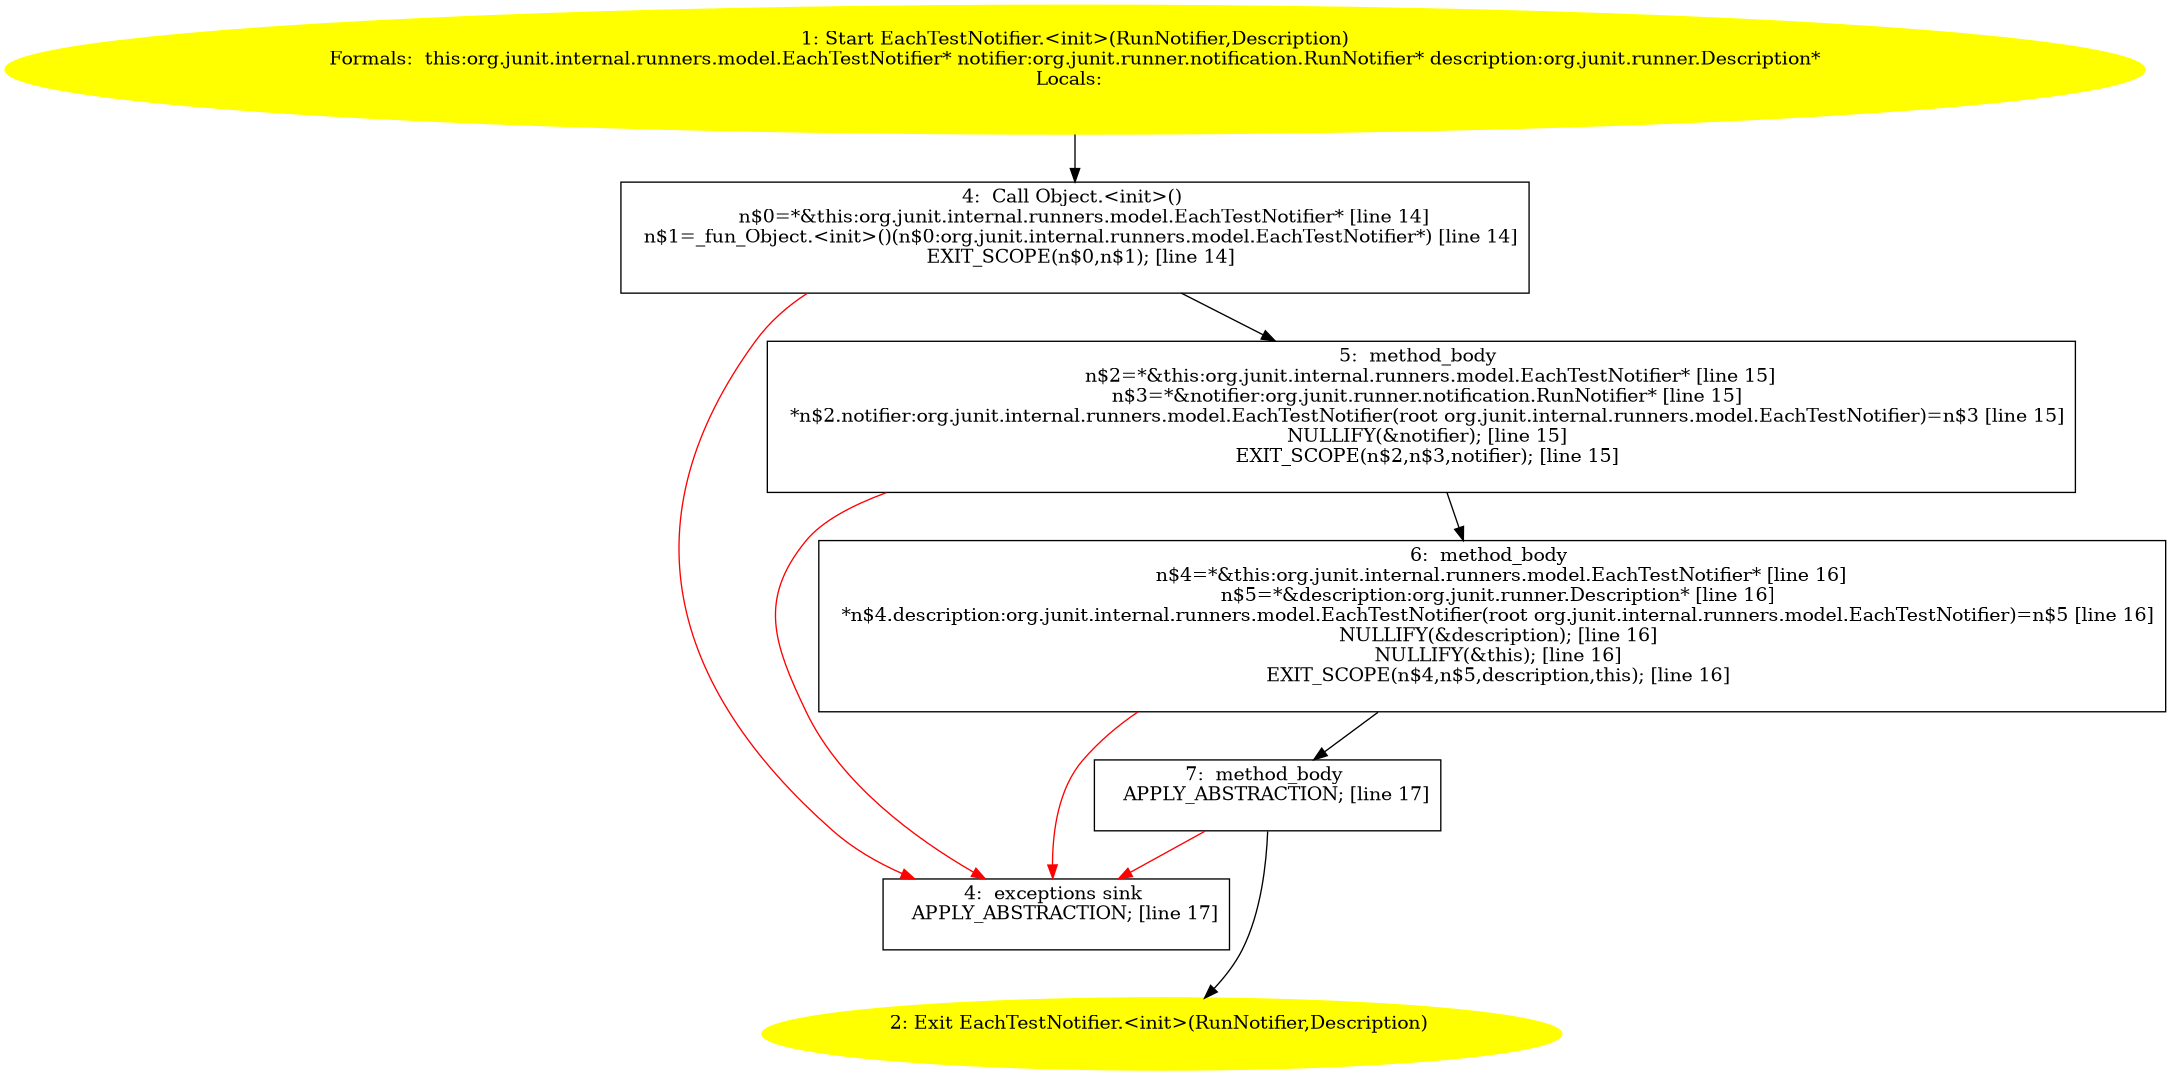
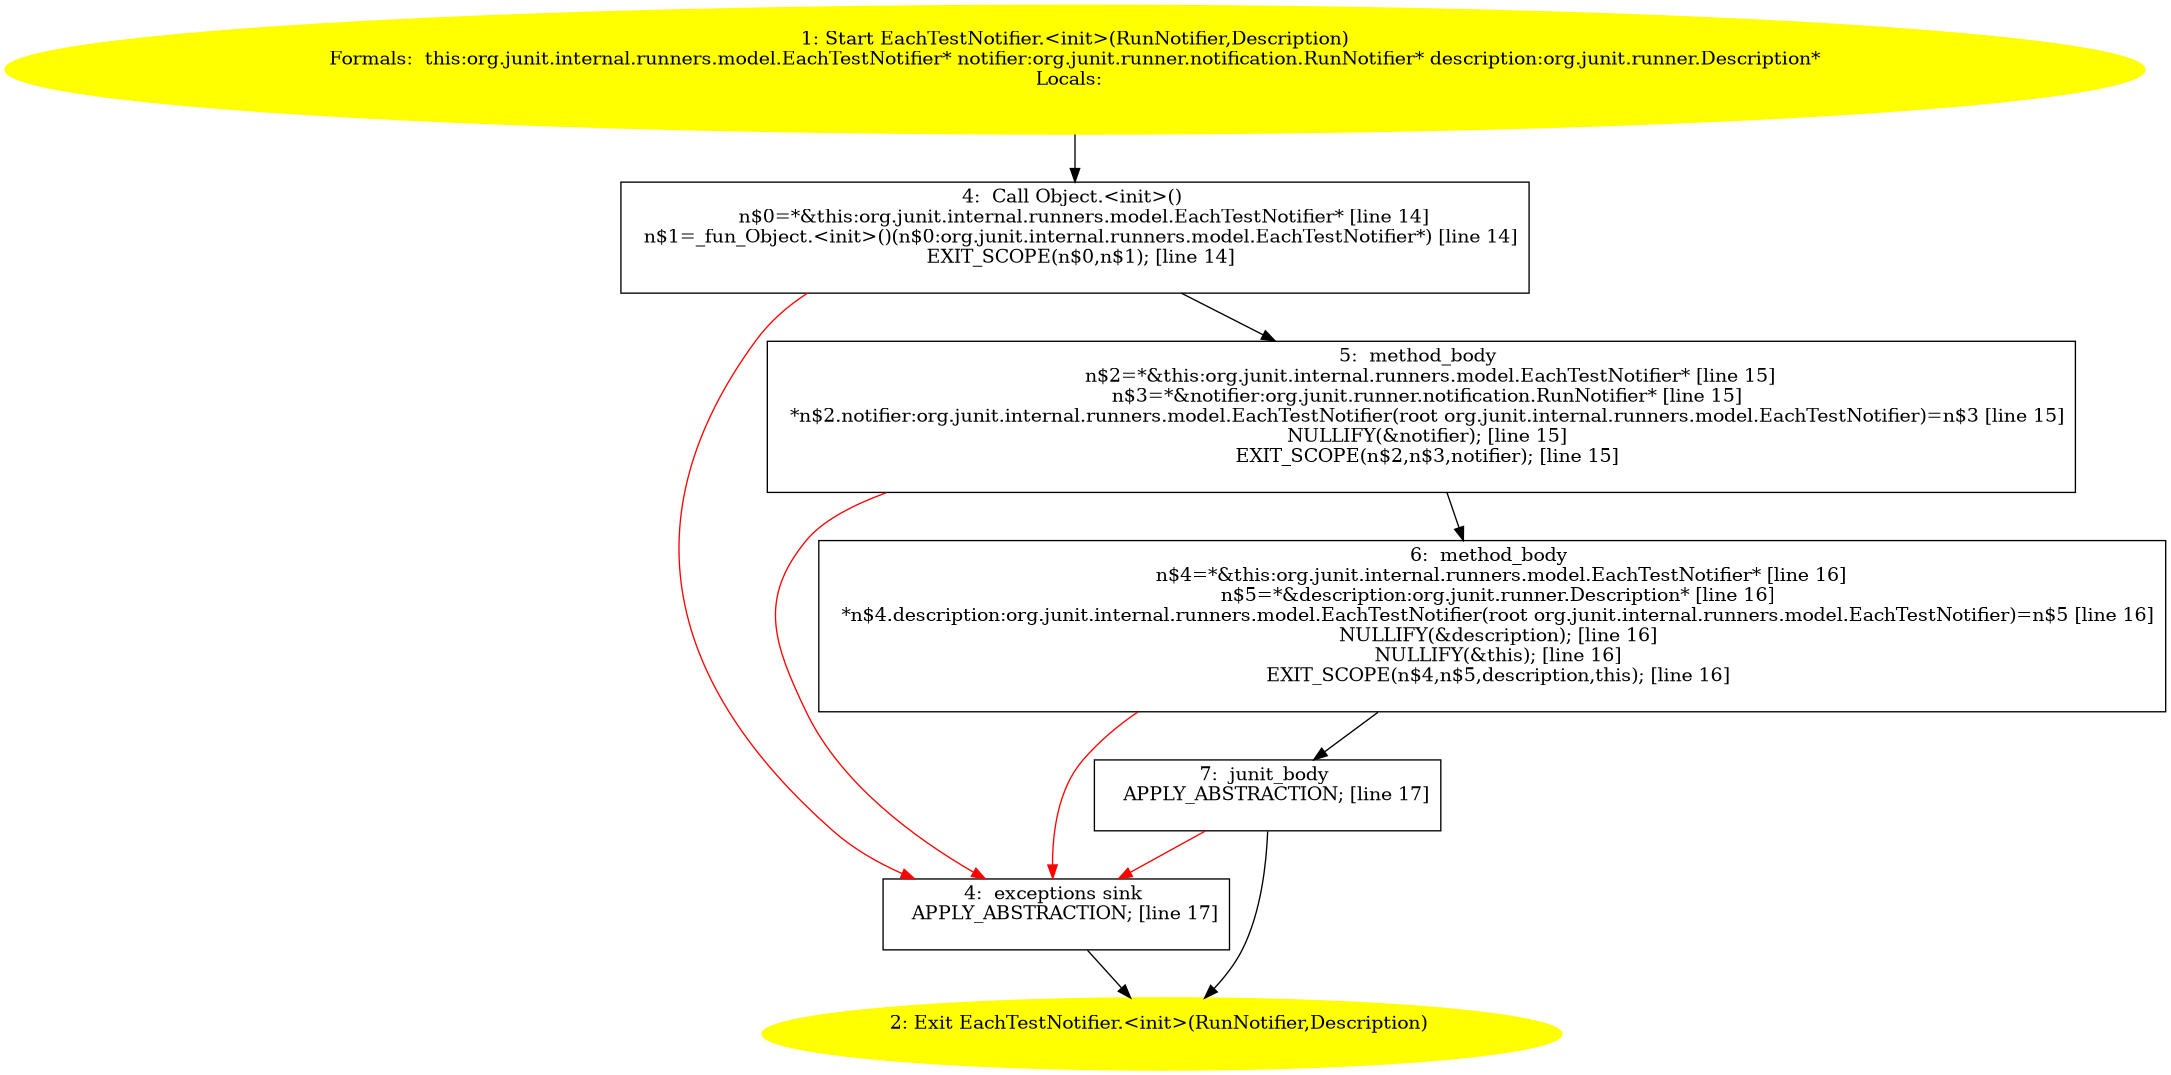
(1268, 795) -> (1268, 795)
none -> (1104, 969)
